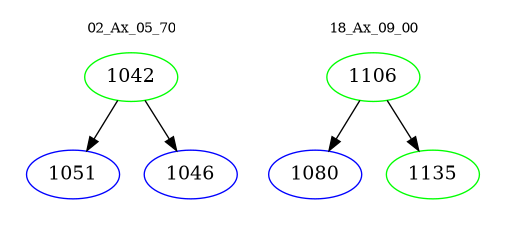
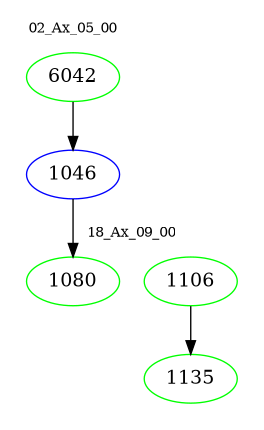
(132, 29) -> (73, 29)
(131, 77) -> (73, 77)
(348, 120) -> (73, 229)
(73, 175) -> none
(315, 175) -> (73, 281)
